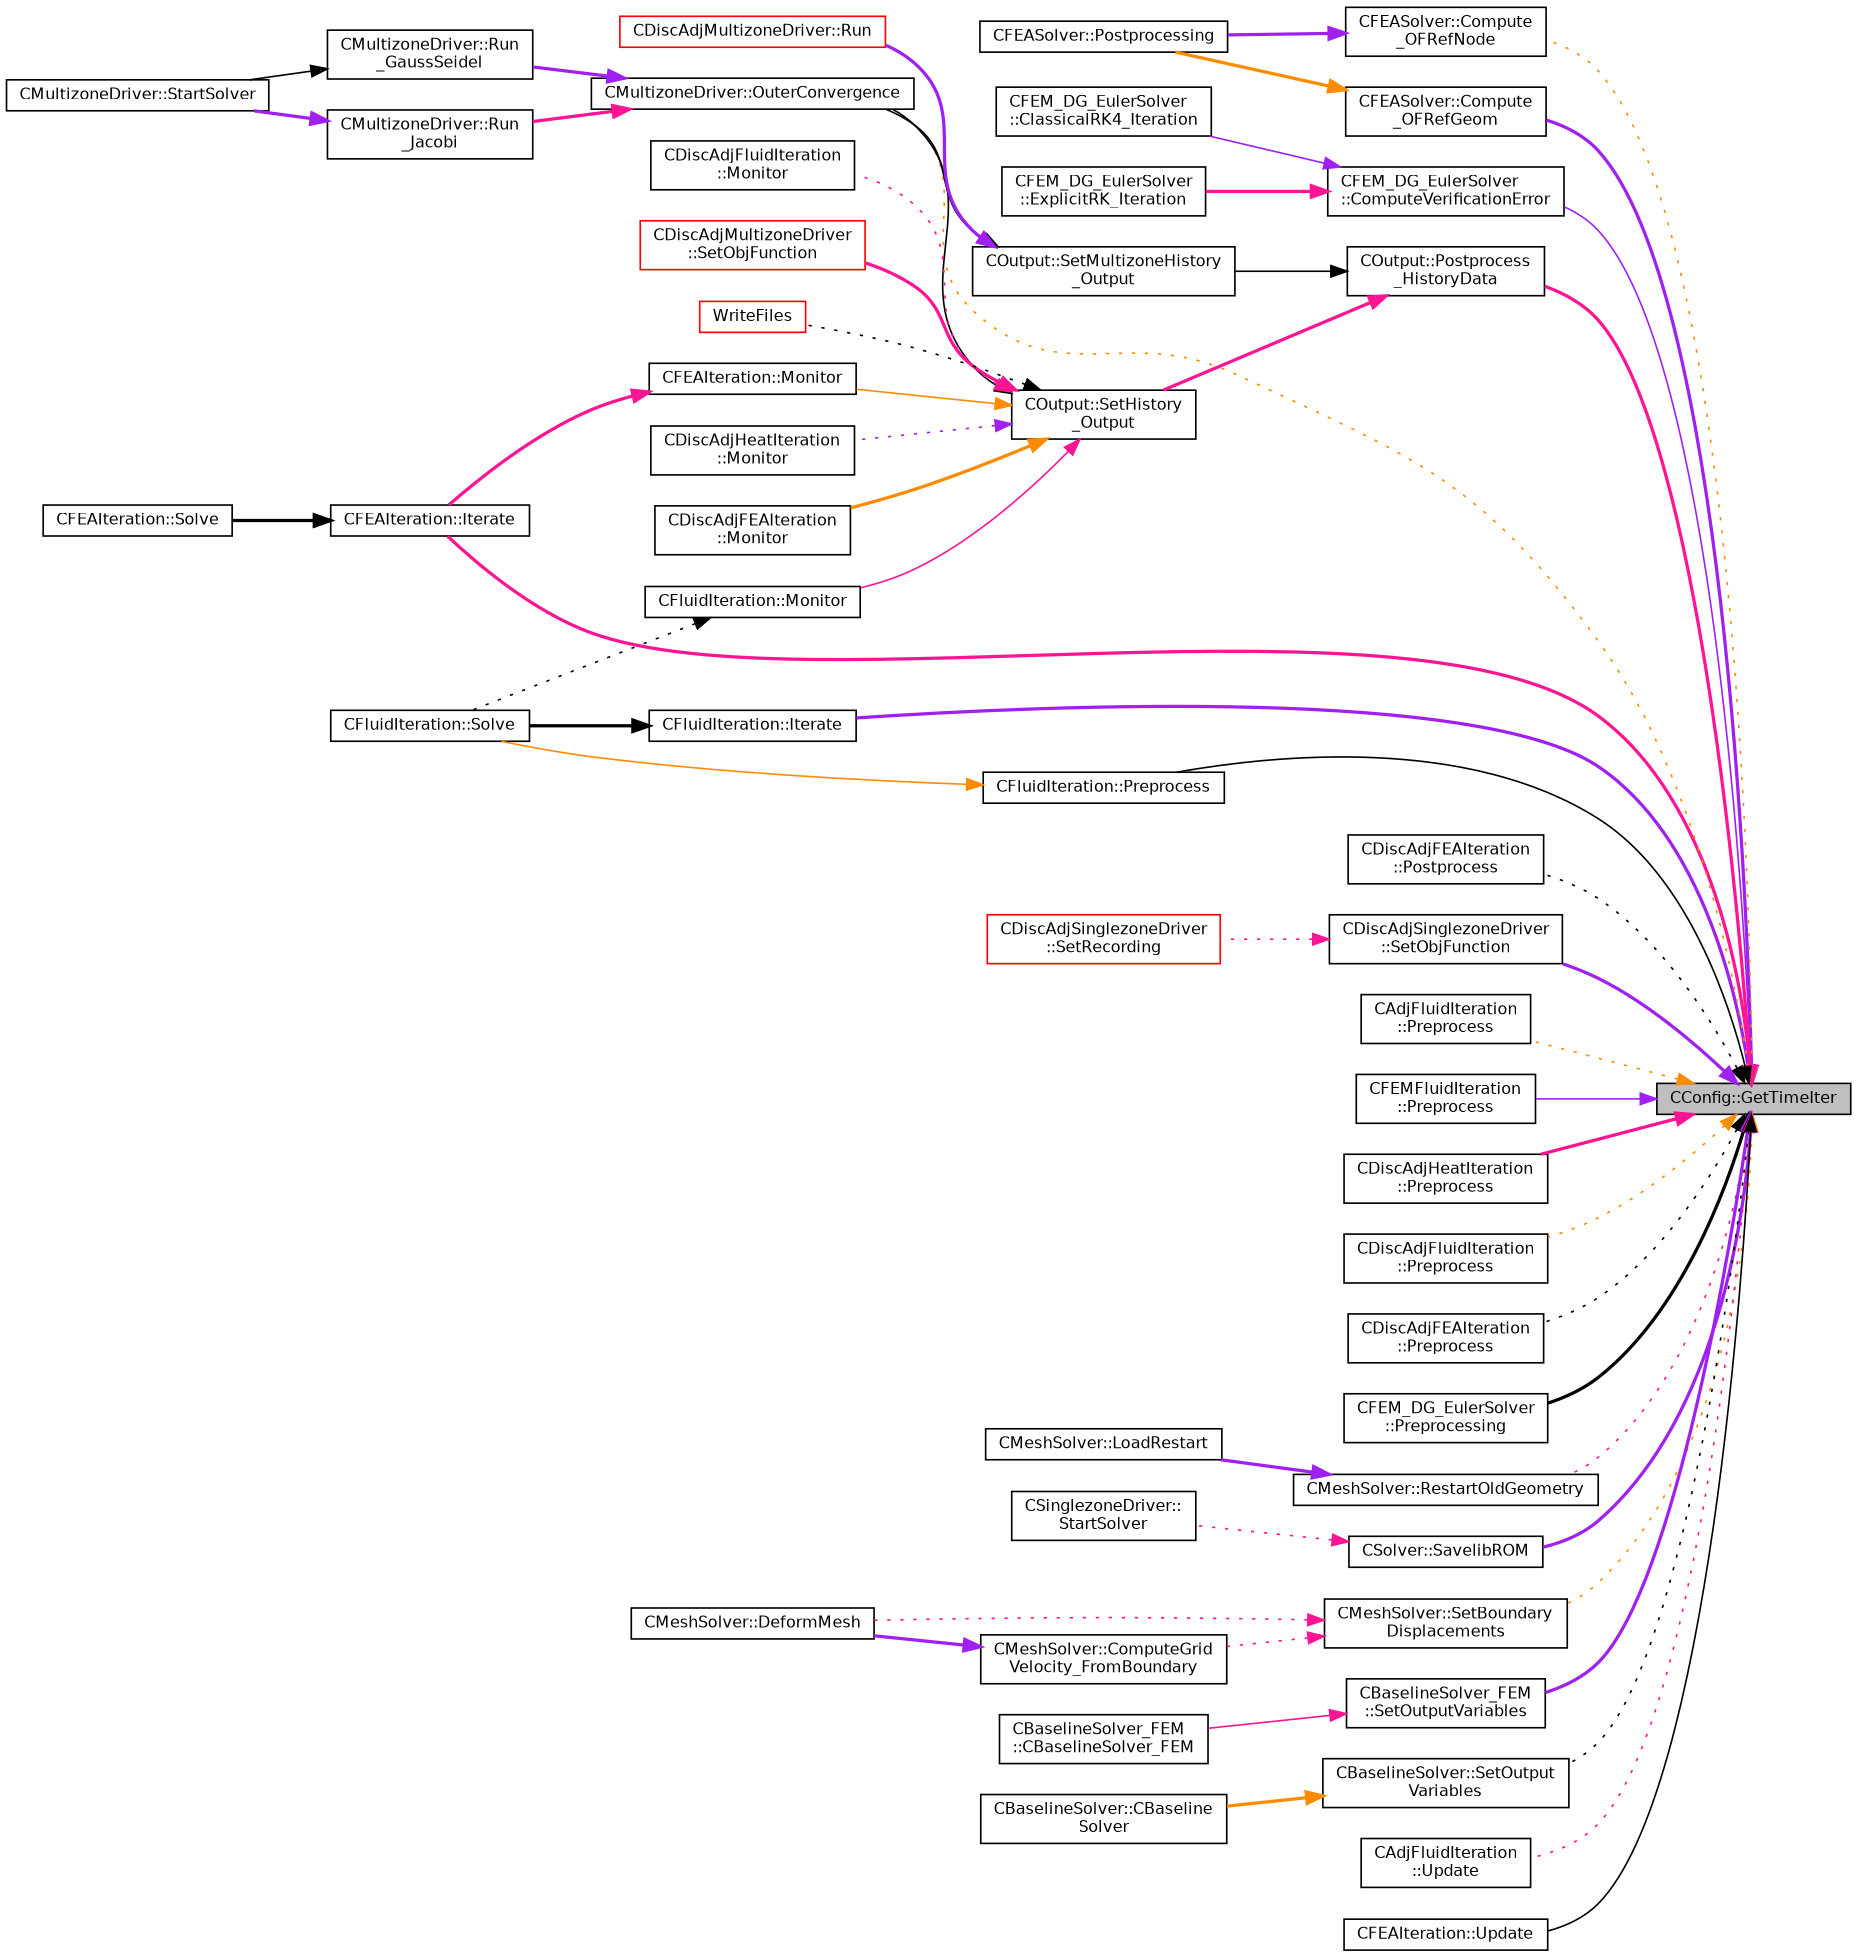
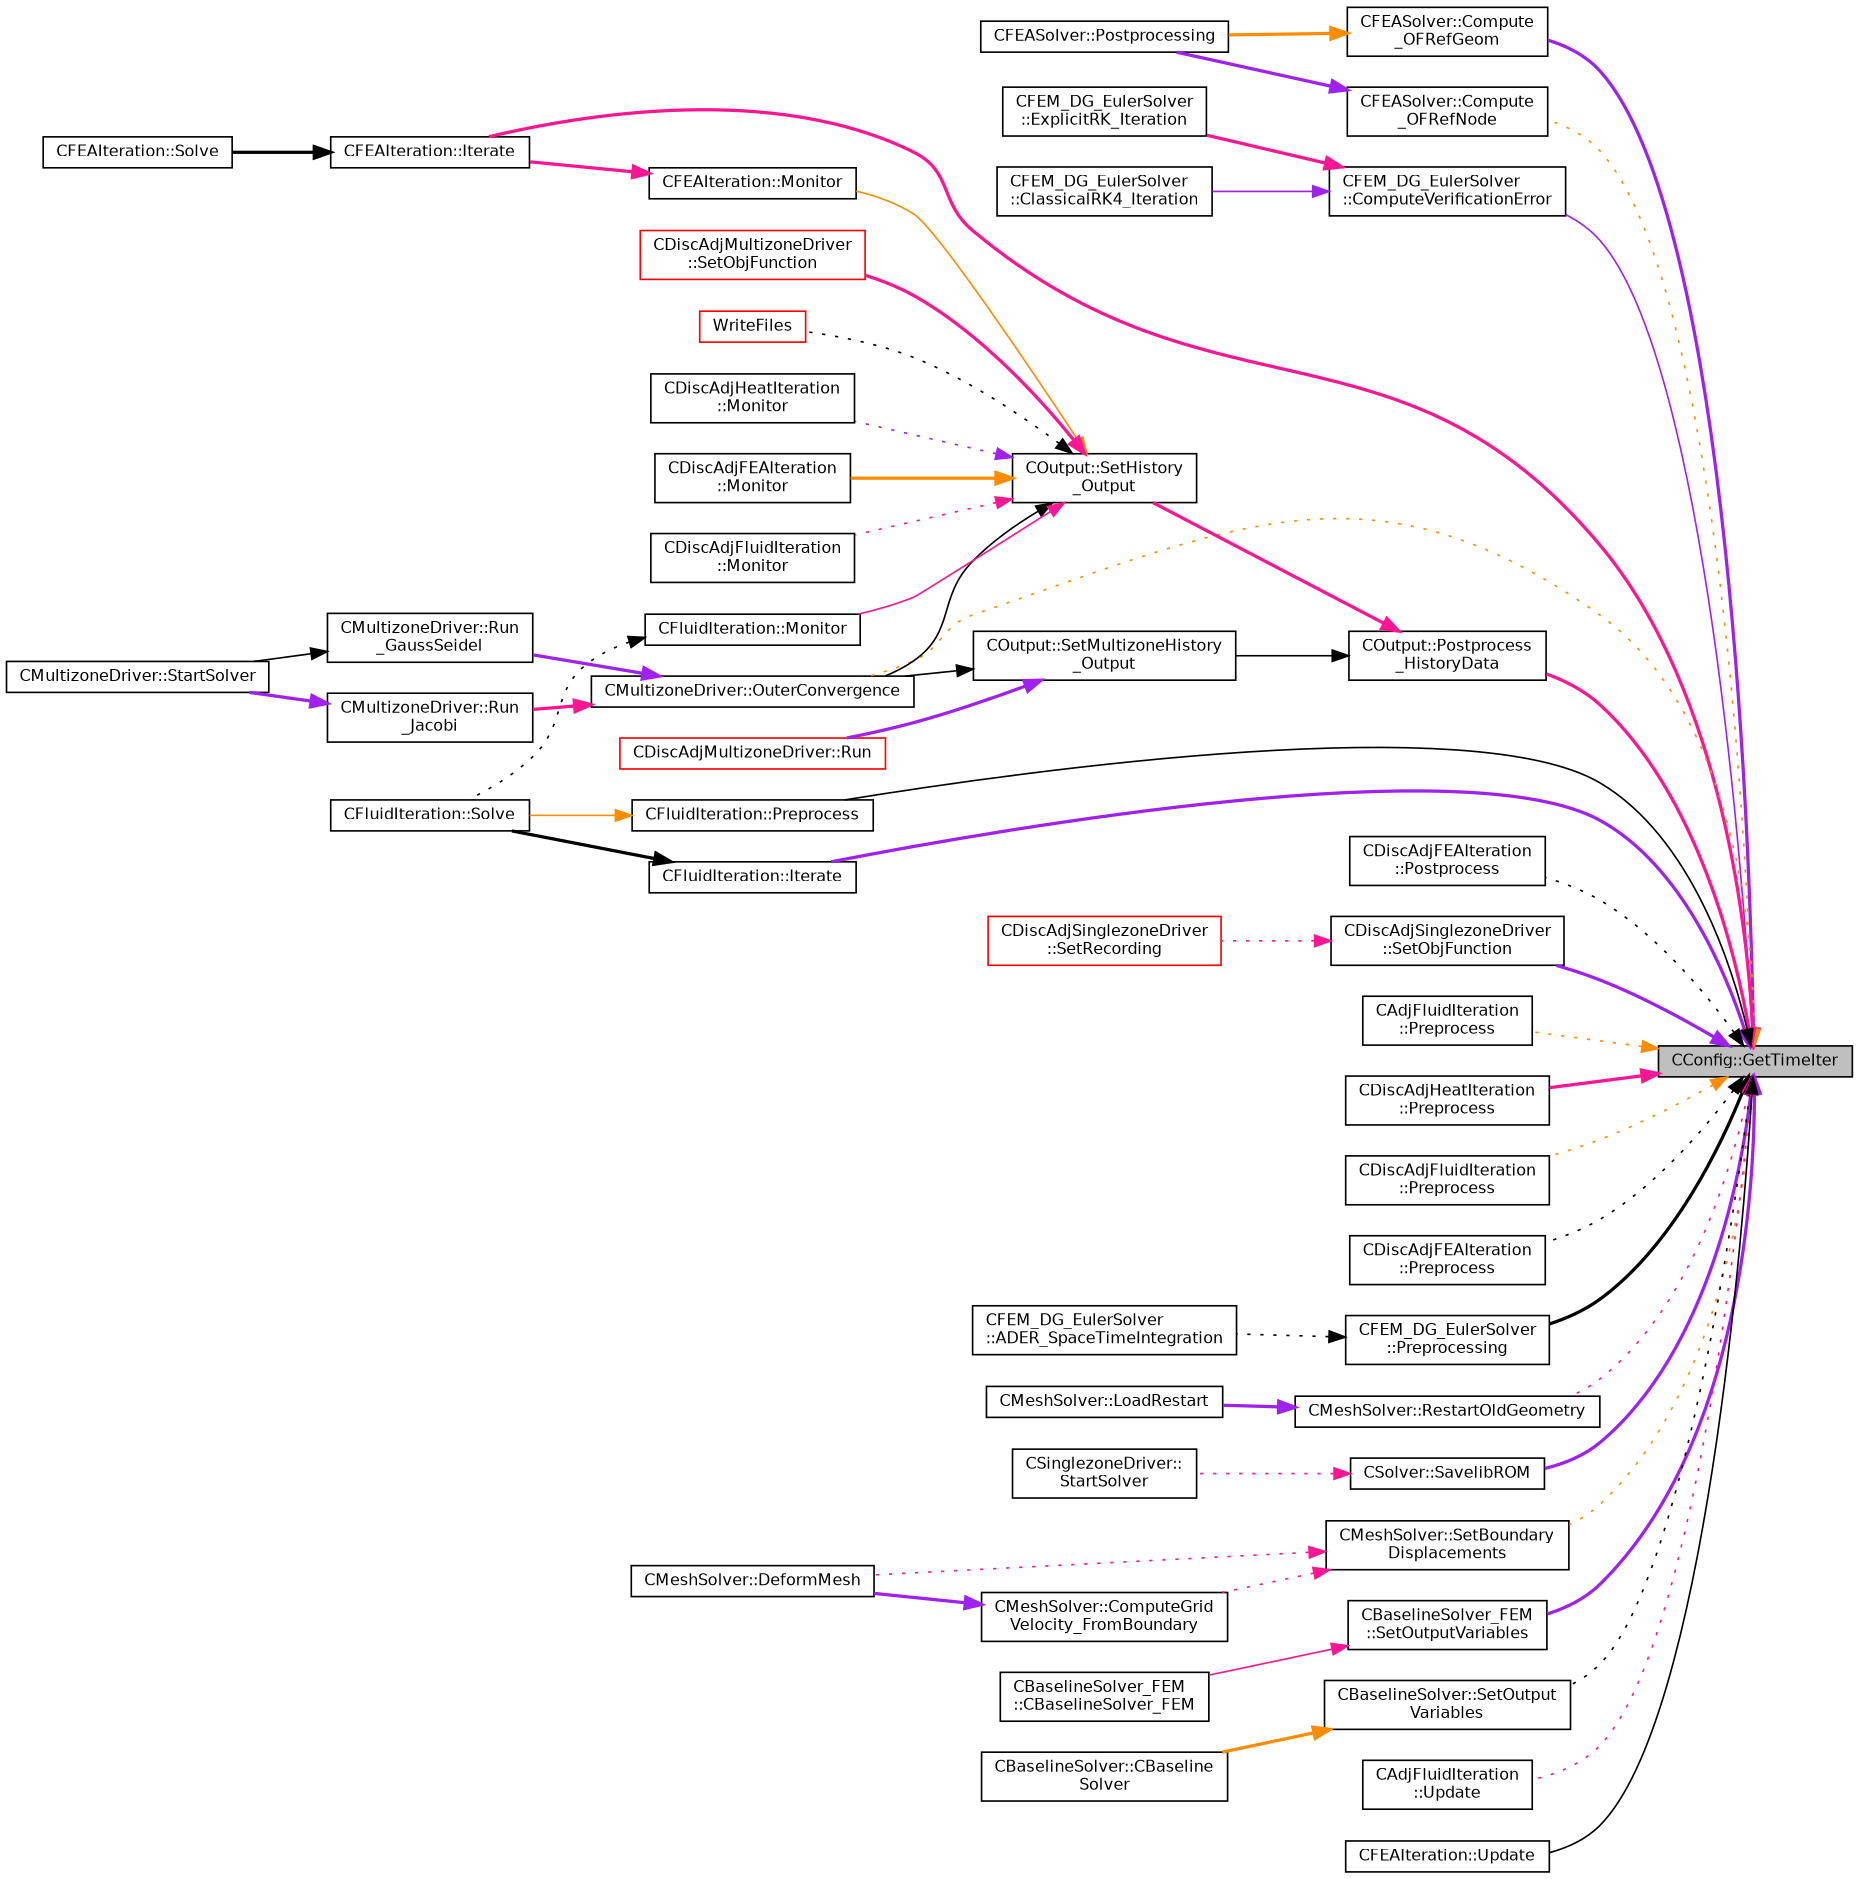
(1446, 1099) -> none
none -> (1105, 1330)
